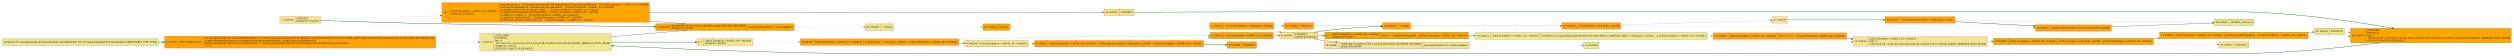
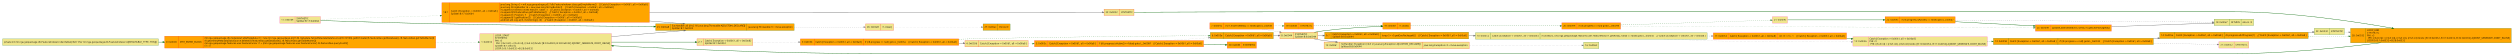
(1242, 45) -> (1242, 45)
